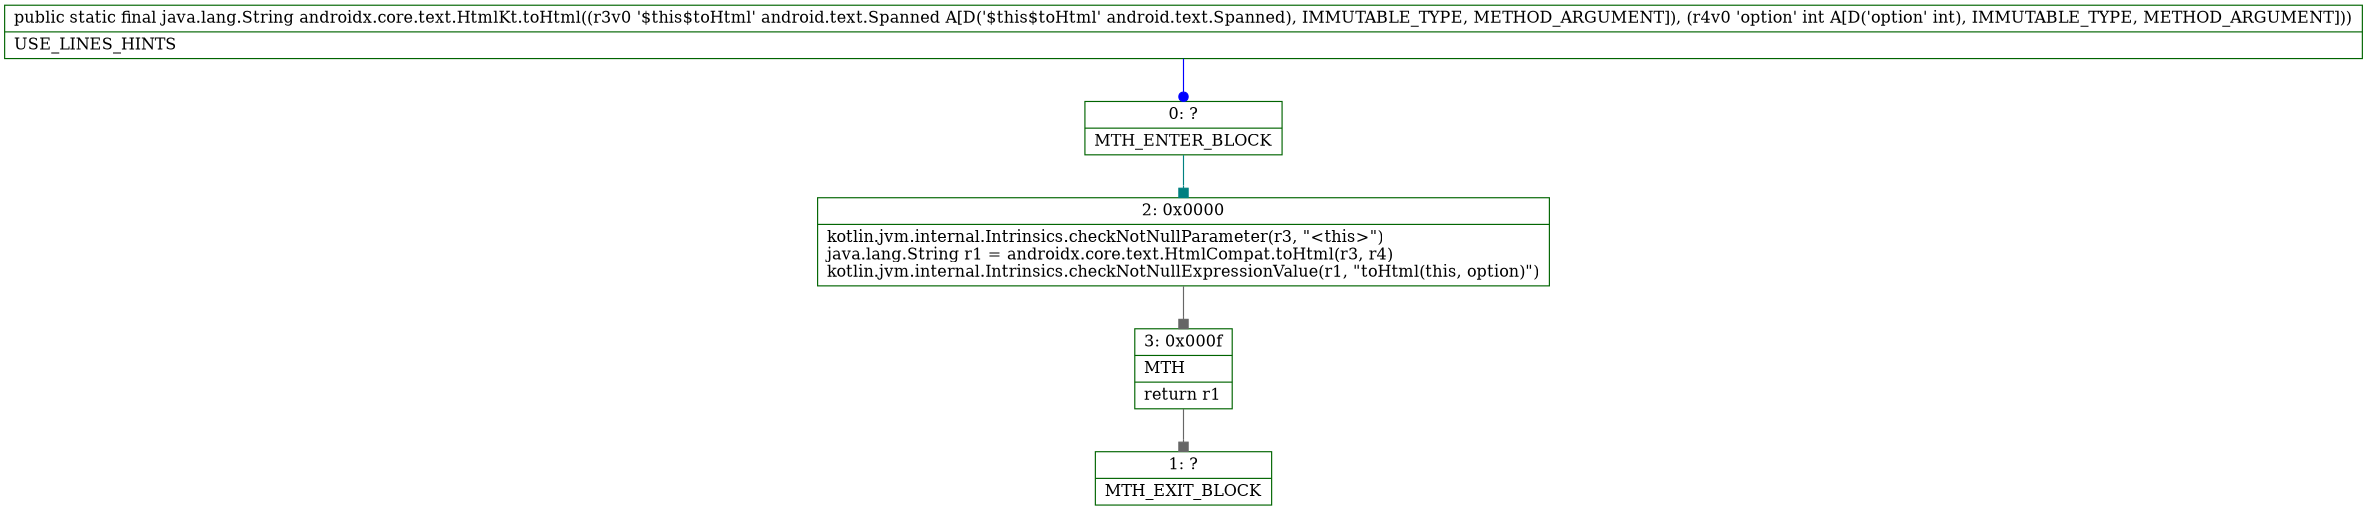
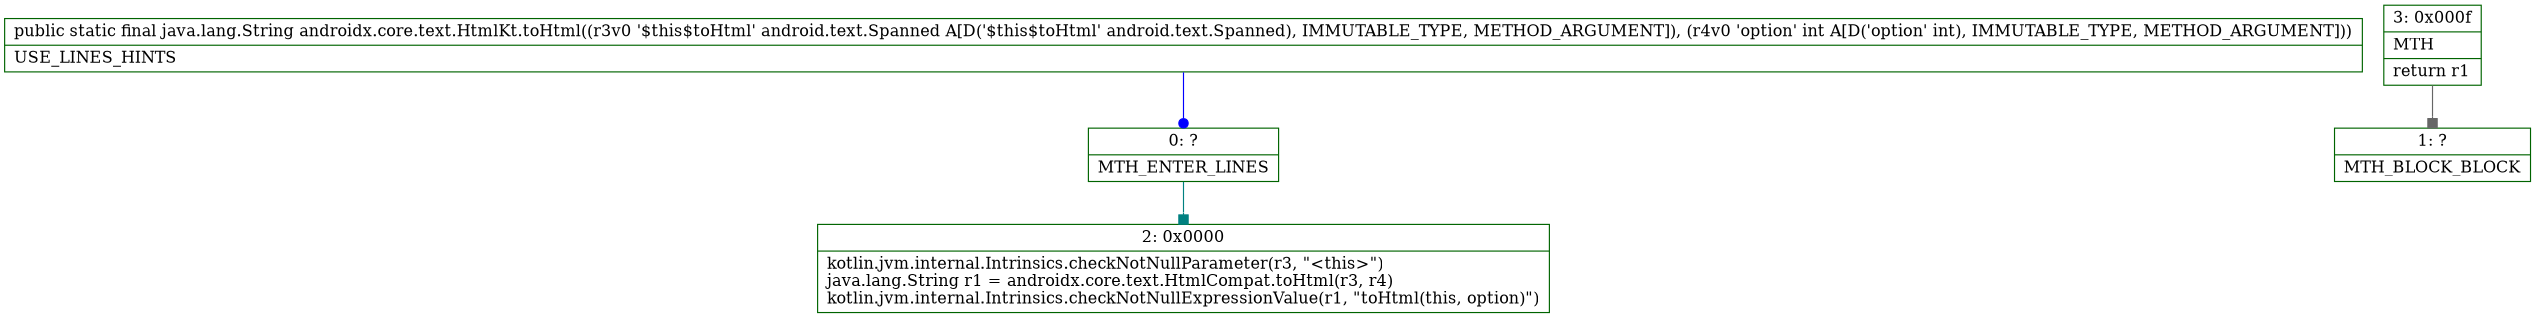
(1183, 141) -> (1183, 168)
(1183, 302) -> none
(1183, 491) -> (2433, 168)
